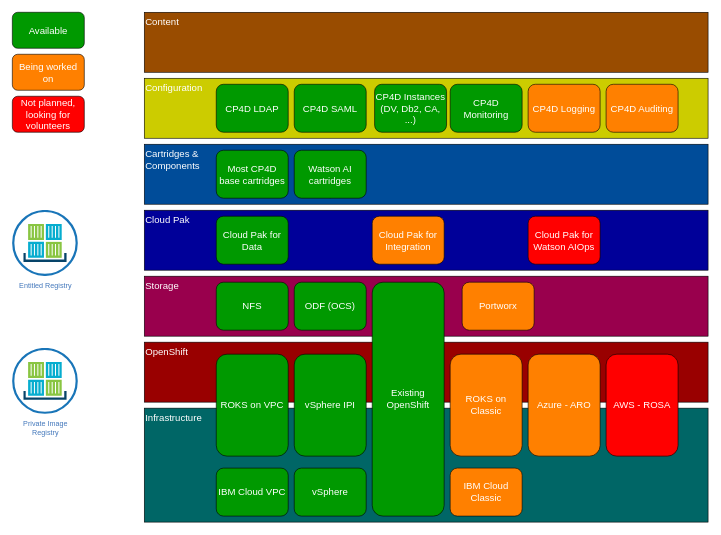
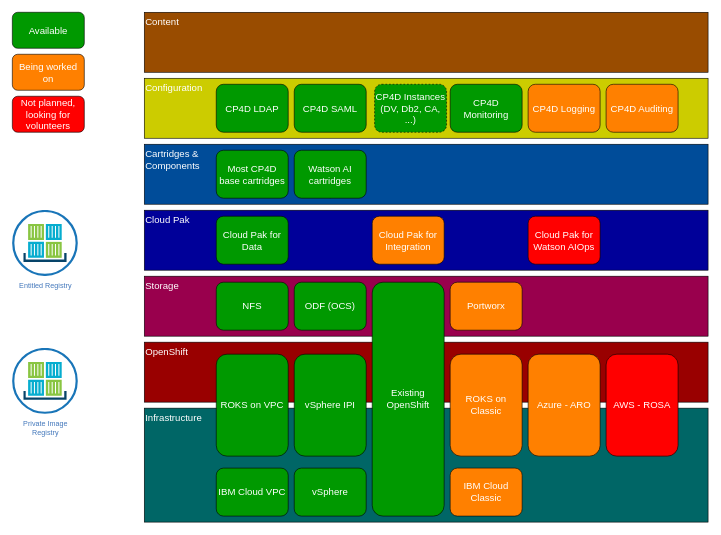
(411, 108) -> (411, 108)
(498, 306) -> (486, 306)
